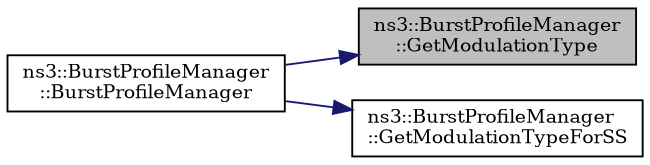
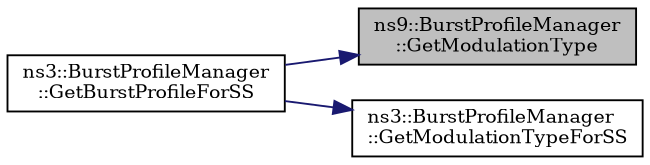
(497, 37) -> (497, 37)
(146, 83) -> (146, 83)
